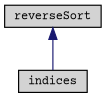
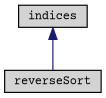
(53, 55) -> (53, 55)
